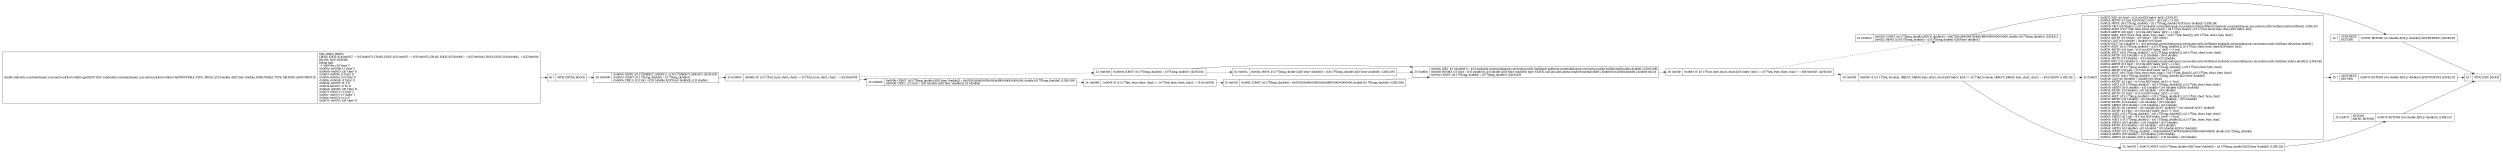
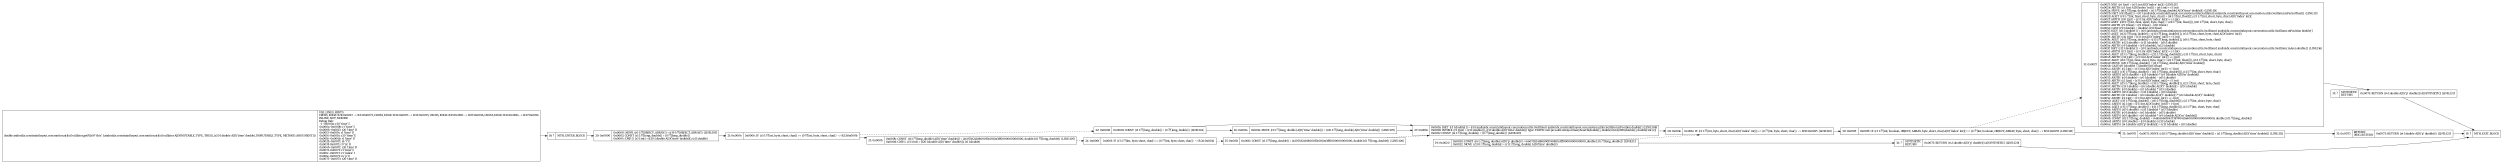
(1852, 55) -> (1660, 137)
(1836, 74) -> (1836, 131)
(2363, 119) -> (2363, 135)
